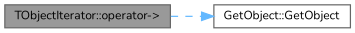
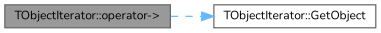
(282, 16) -> (295, 16)
